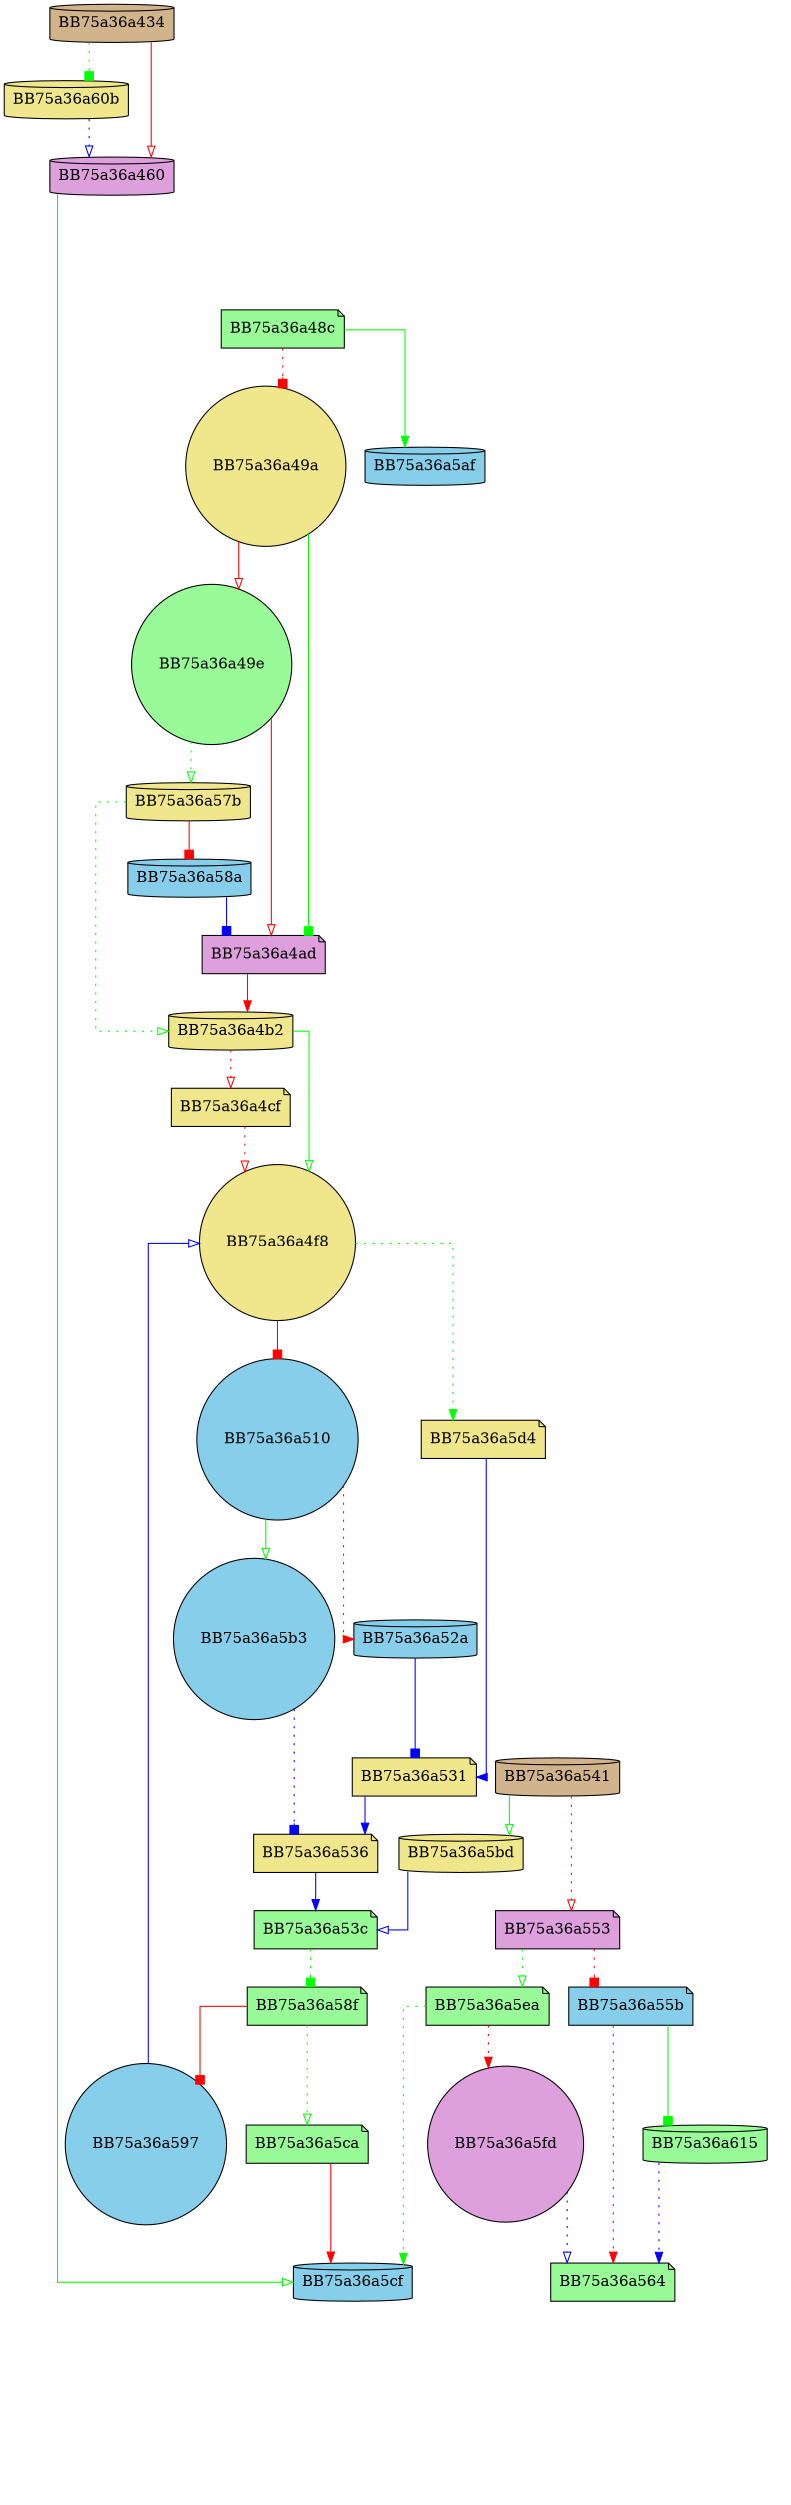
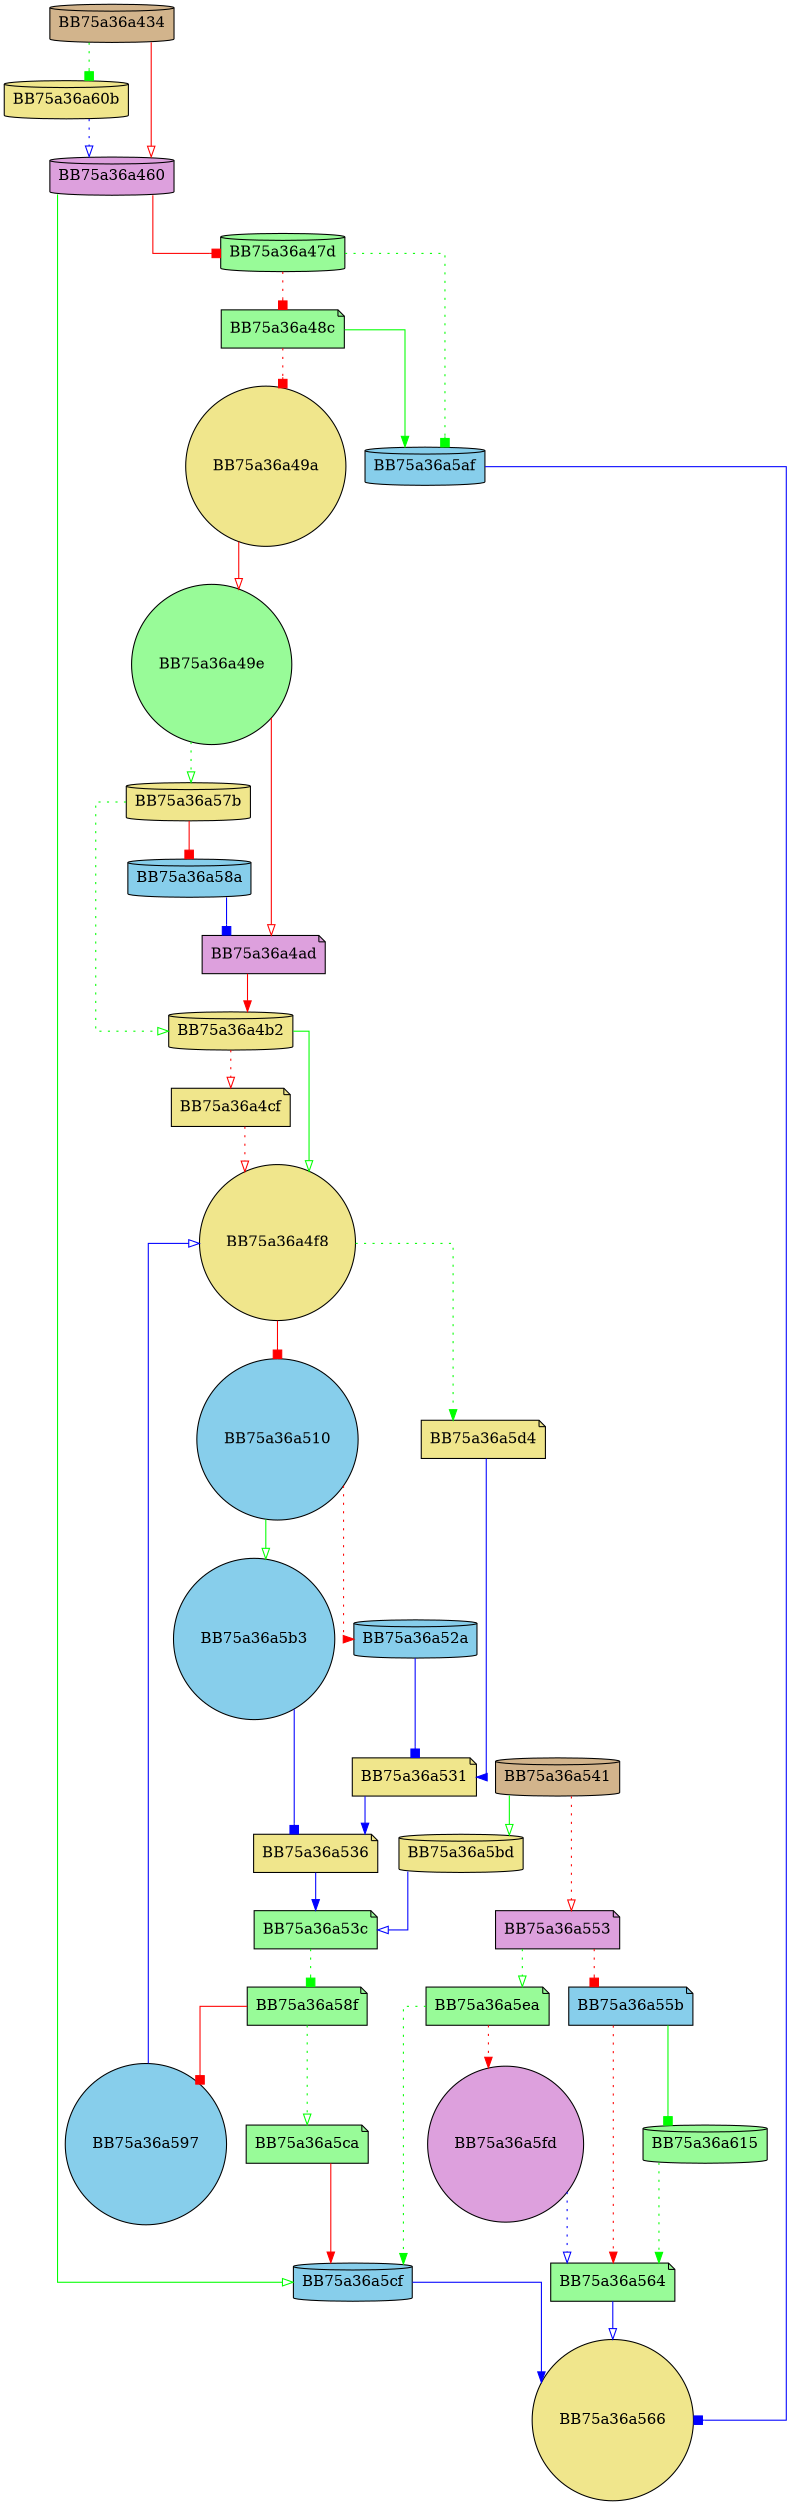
none -> (283, 253)
(308, 729) -> none
(294, 1766) -> (294, 1766)
(659, 2208) -> (659, 2208)
none -> (613, 2420)
